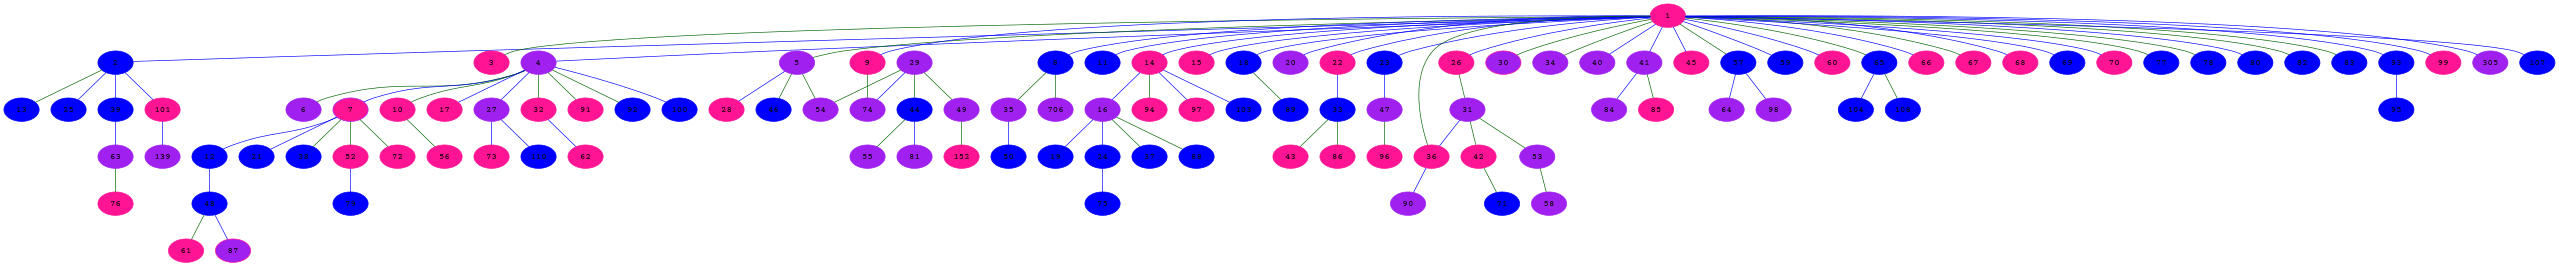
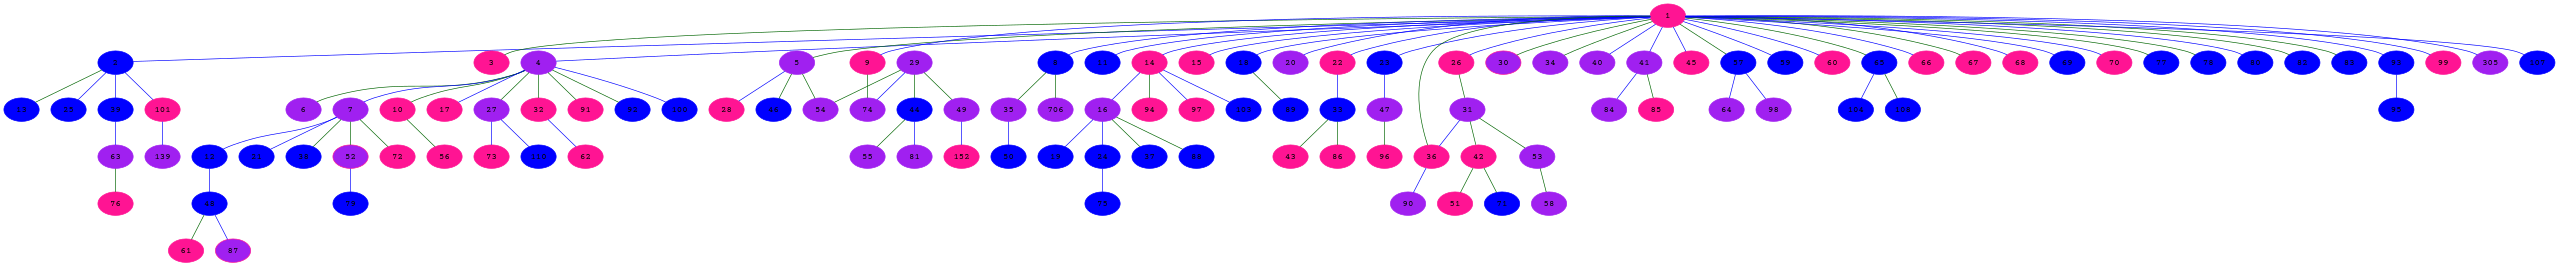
(515, 86) -> (515, 86)
(351, 110) -> (351, 110)
(962, 133) -> (962, 133)
(351, 157) -> (351, 157)
none -> (1455, 204)
